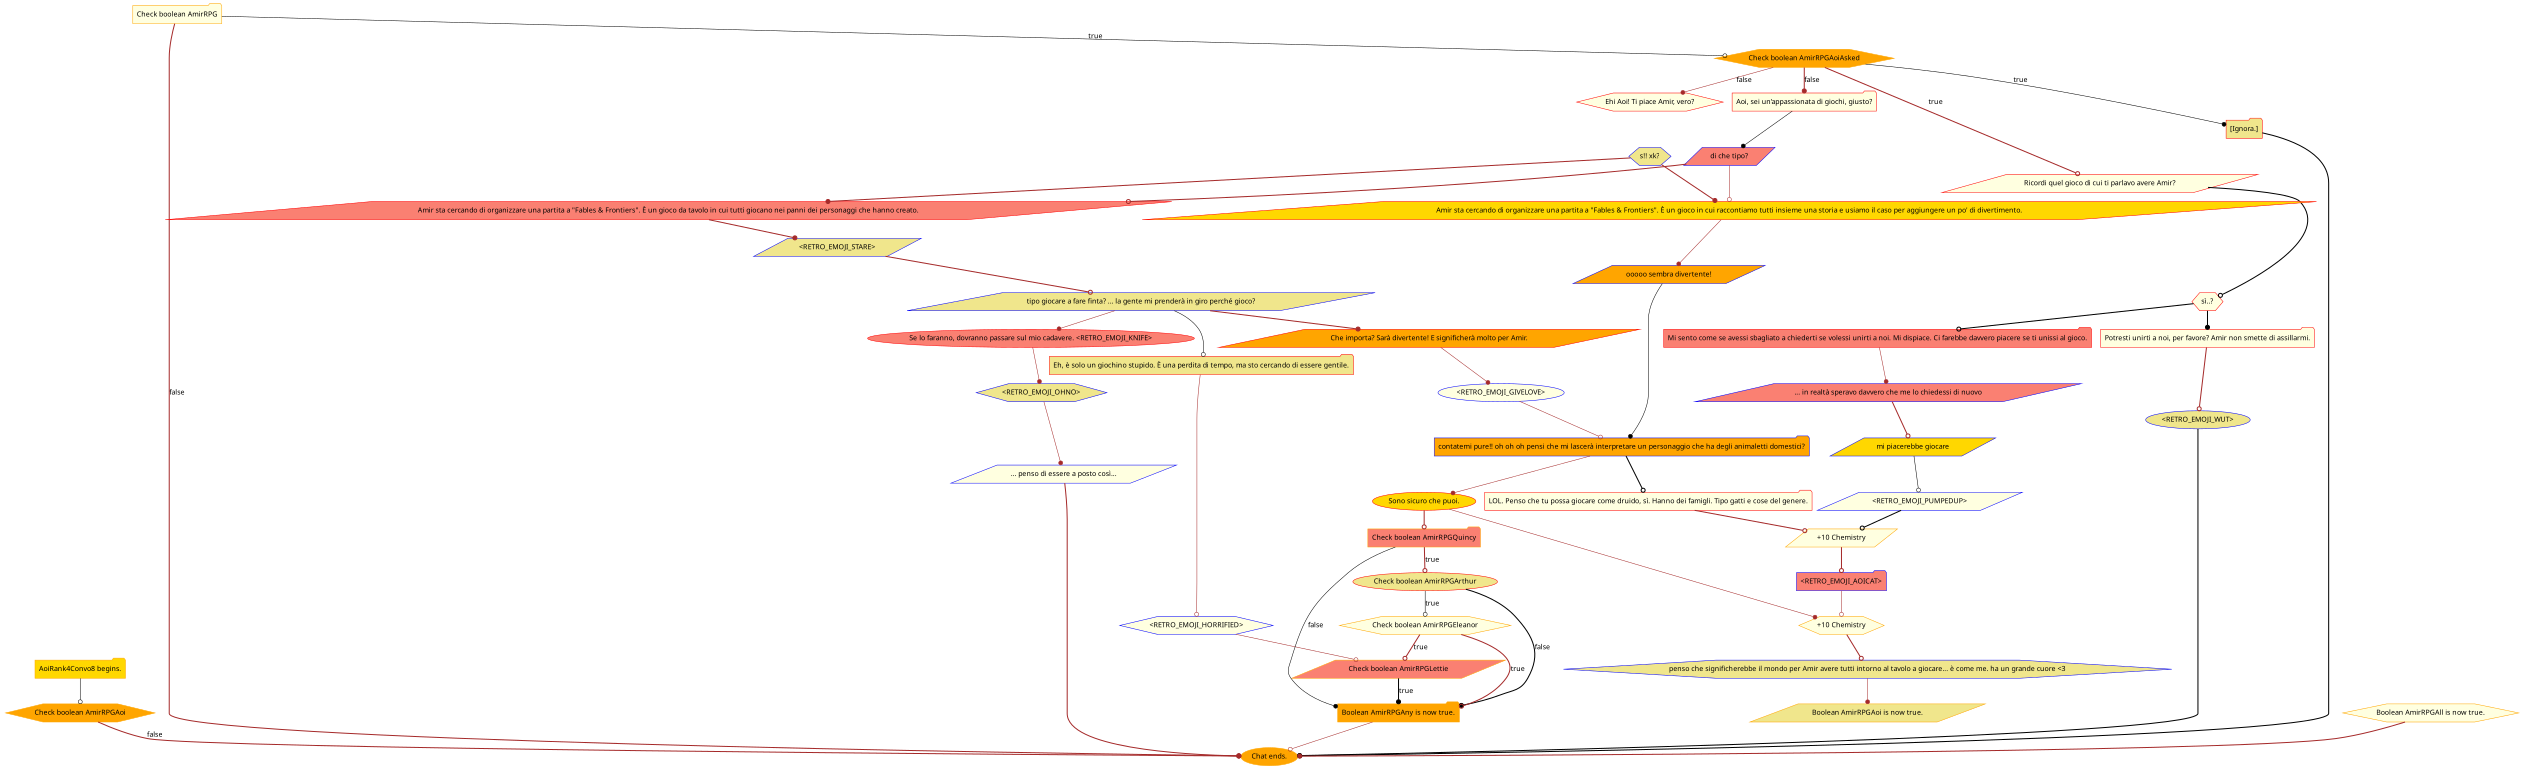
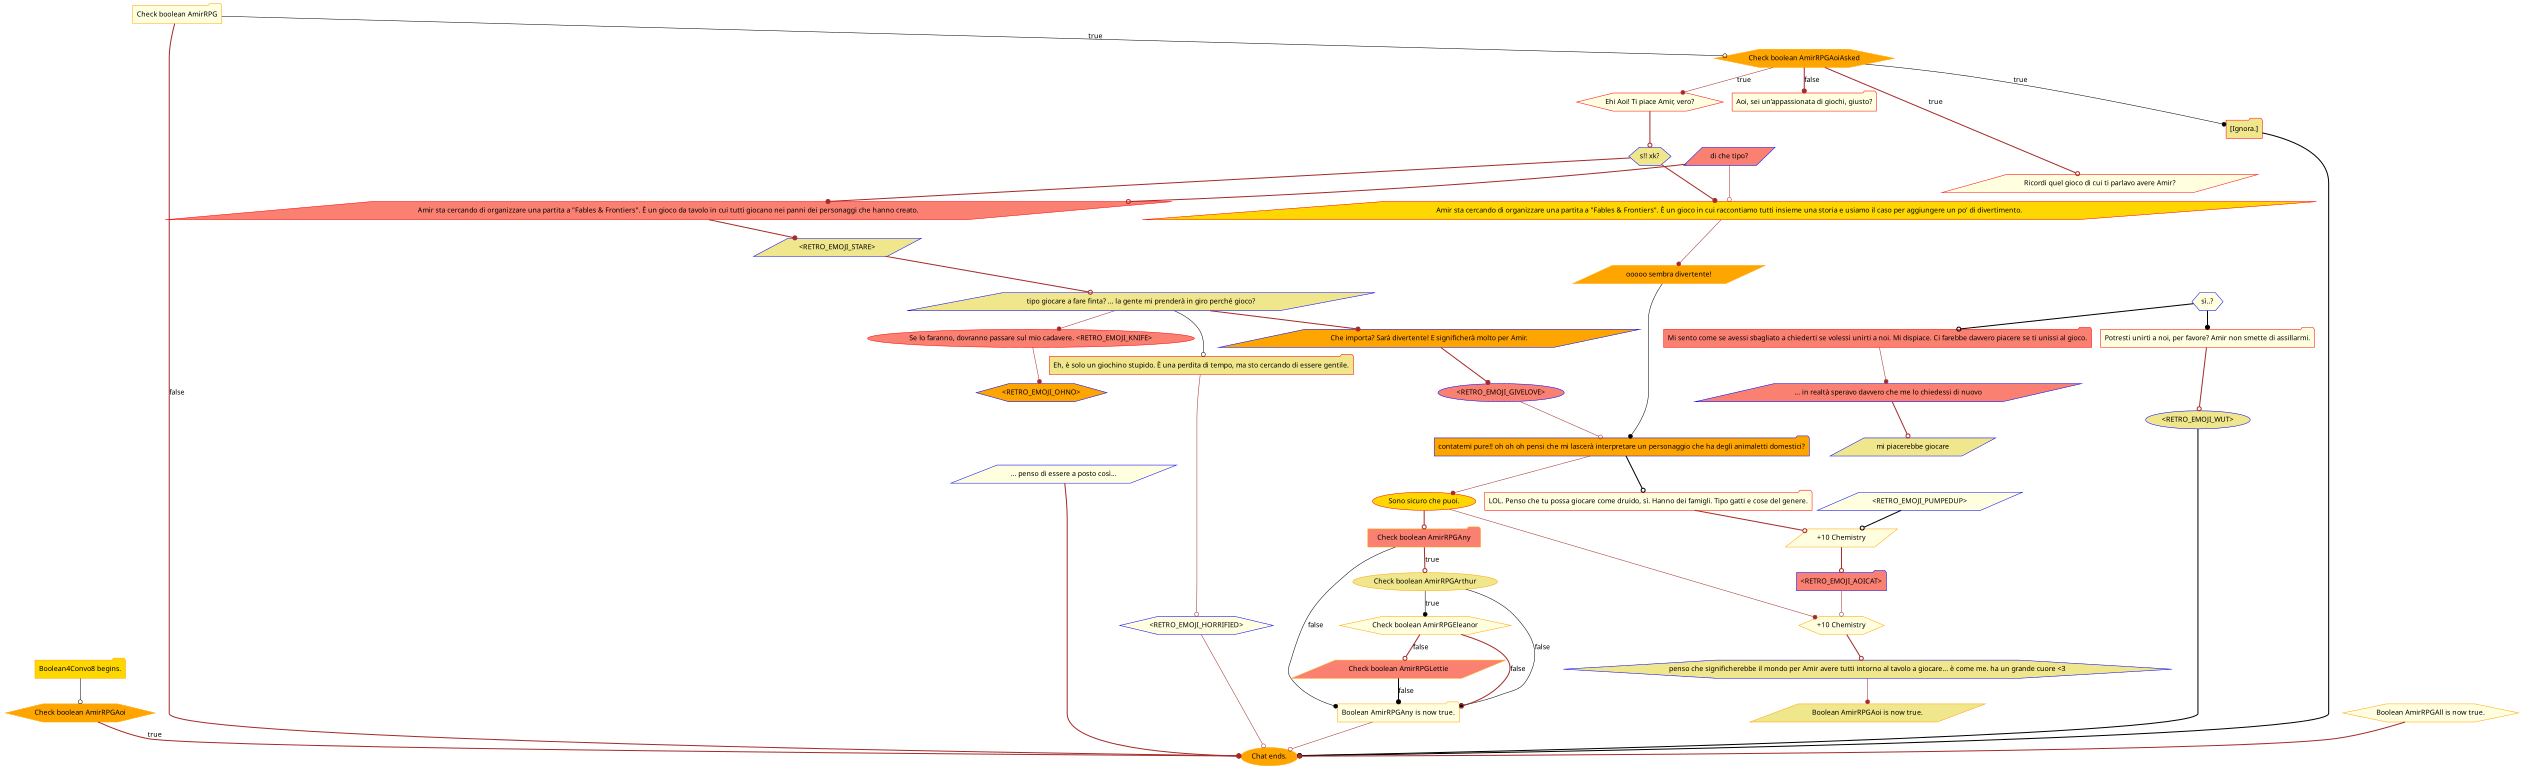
(1744, 80) -> (1744, 80)
none -> (1650, 127)
(1769, 128) -> none
(2307, 222) -> none
(1669, 275) -> (1669, 275)
(2207, 302) -> (2207, 302)
(1429, 338) -> (1429, 338)
(1464, 364) -> (1464, 364)
(1042, 393) -> (1042, 393)
(1501, 393) -> (1501, 393)
(1052, 431) -> none
(1913, 447) -> (1913, 447)
(1916, 472) -> none
(1424, 538) -> (1424, 538)
(1425, 582) -> (1425, 582)
(1425, 602) -> (1425, 602)
(1292, 646) -> (1232, 689)
(1421, 647) -> (1421, 647)
(1535, 652) -> (1535, 652)
(80, 669) -> (80, 669)
(1518, 669) -> (1518, 669)
(1406, 691) -> (1406, 691)
(1399, 713) -> (1399, 713)
(155, 735) -> (155, 735)
